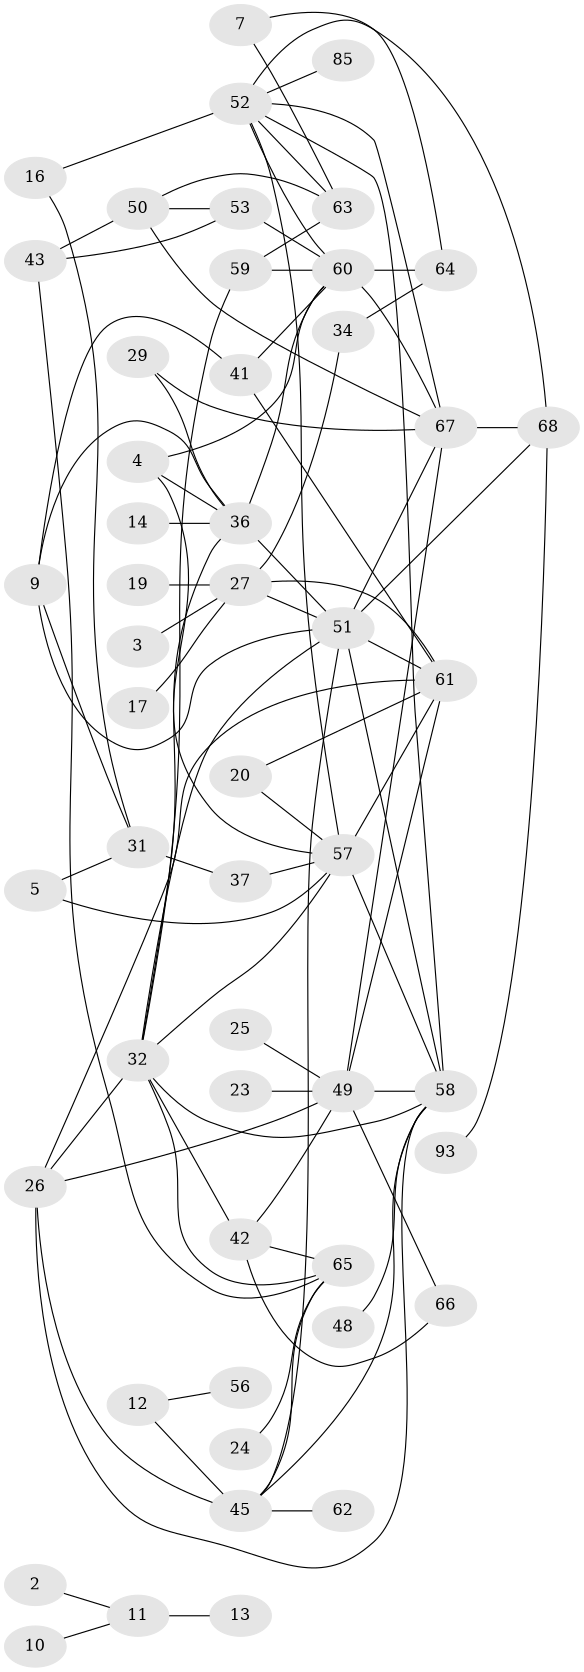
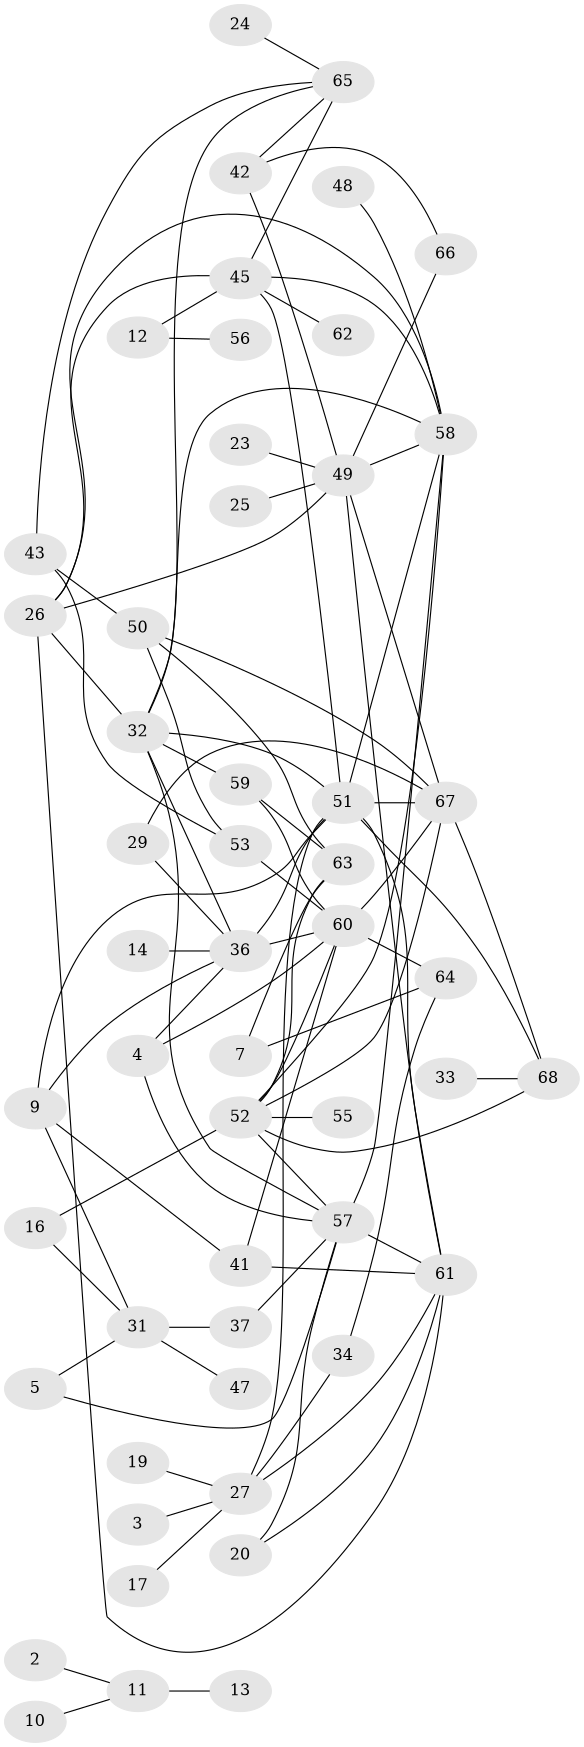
(343, 60) -> (343, 1117)
(446, 1153) -> (446, 1079)
(193, 1157) -> none
none -> (241, 1389)
